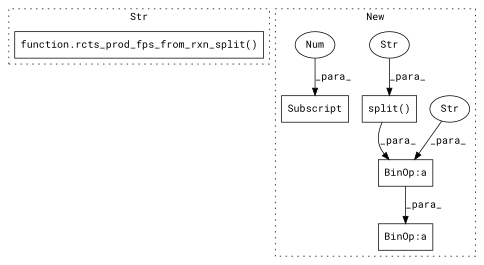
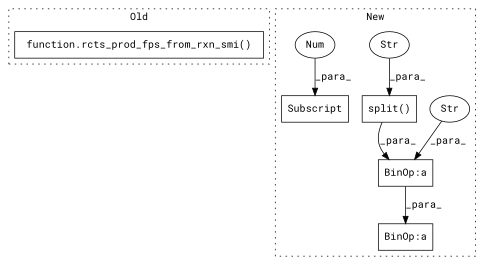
(139, 17) -> (139, 17)
(139, 45) -> (139, 45)
